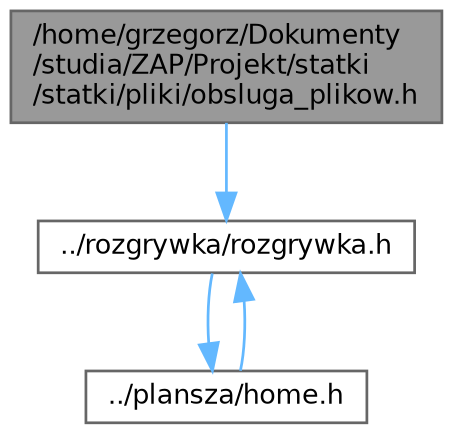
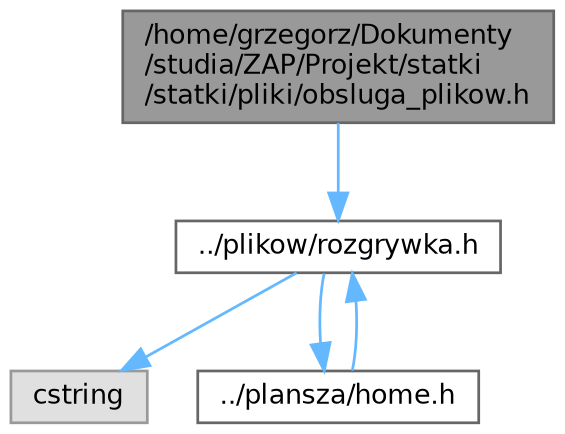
(226, 247) -> (338, 247)
none -> (79, 397)
